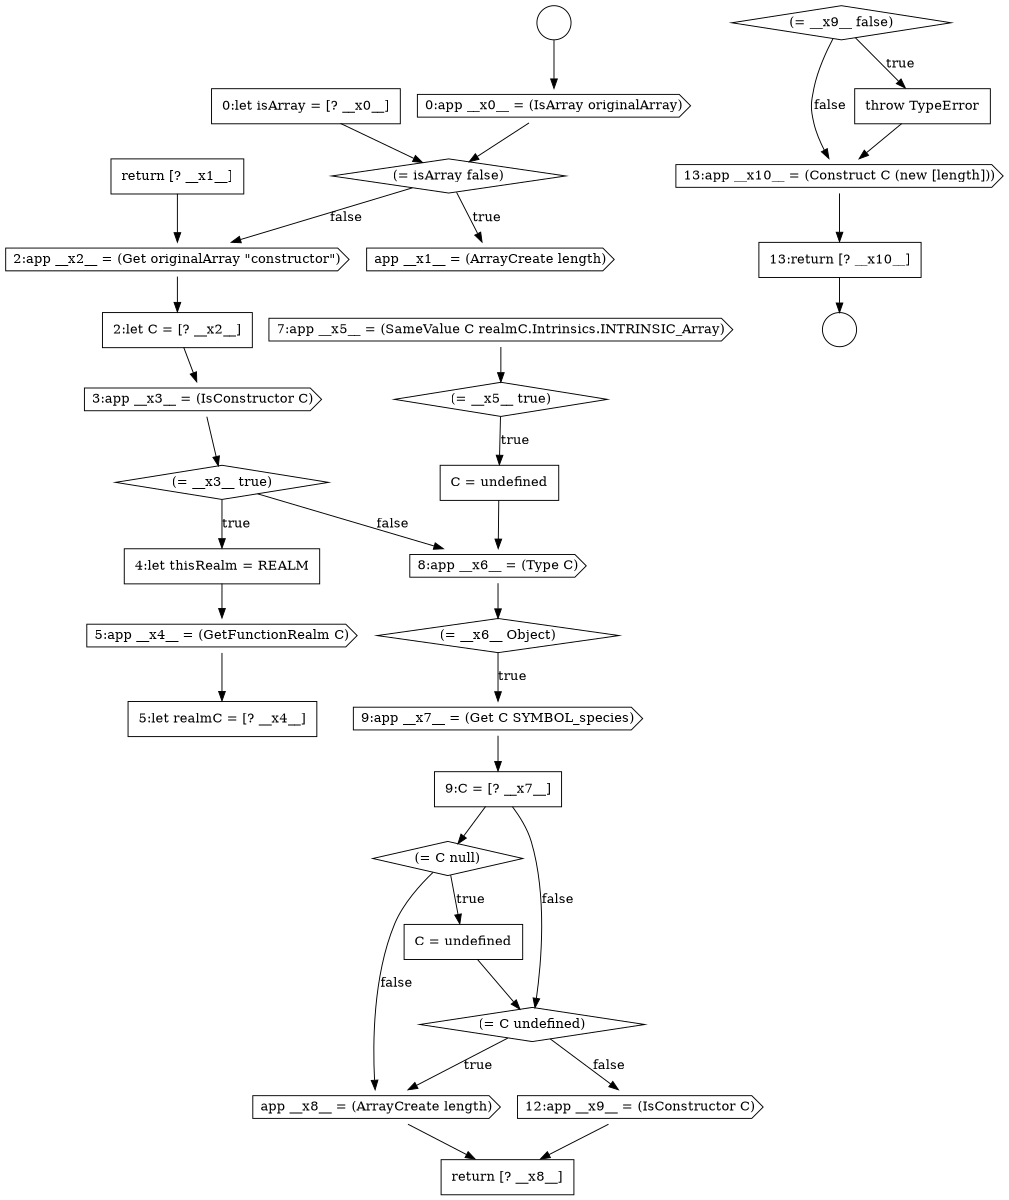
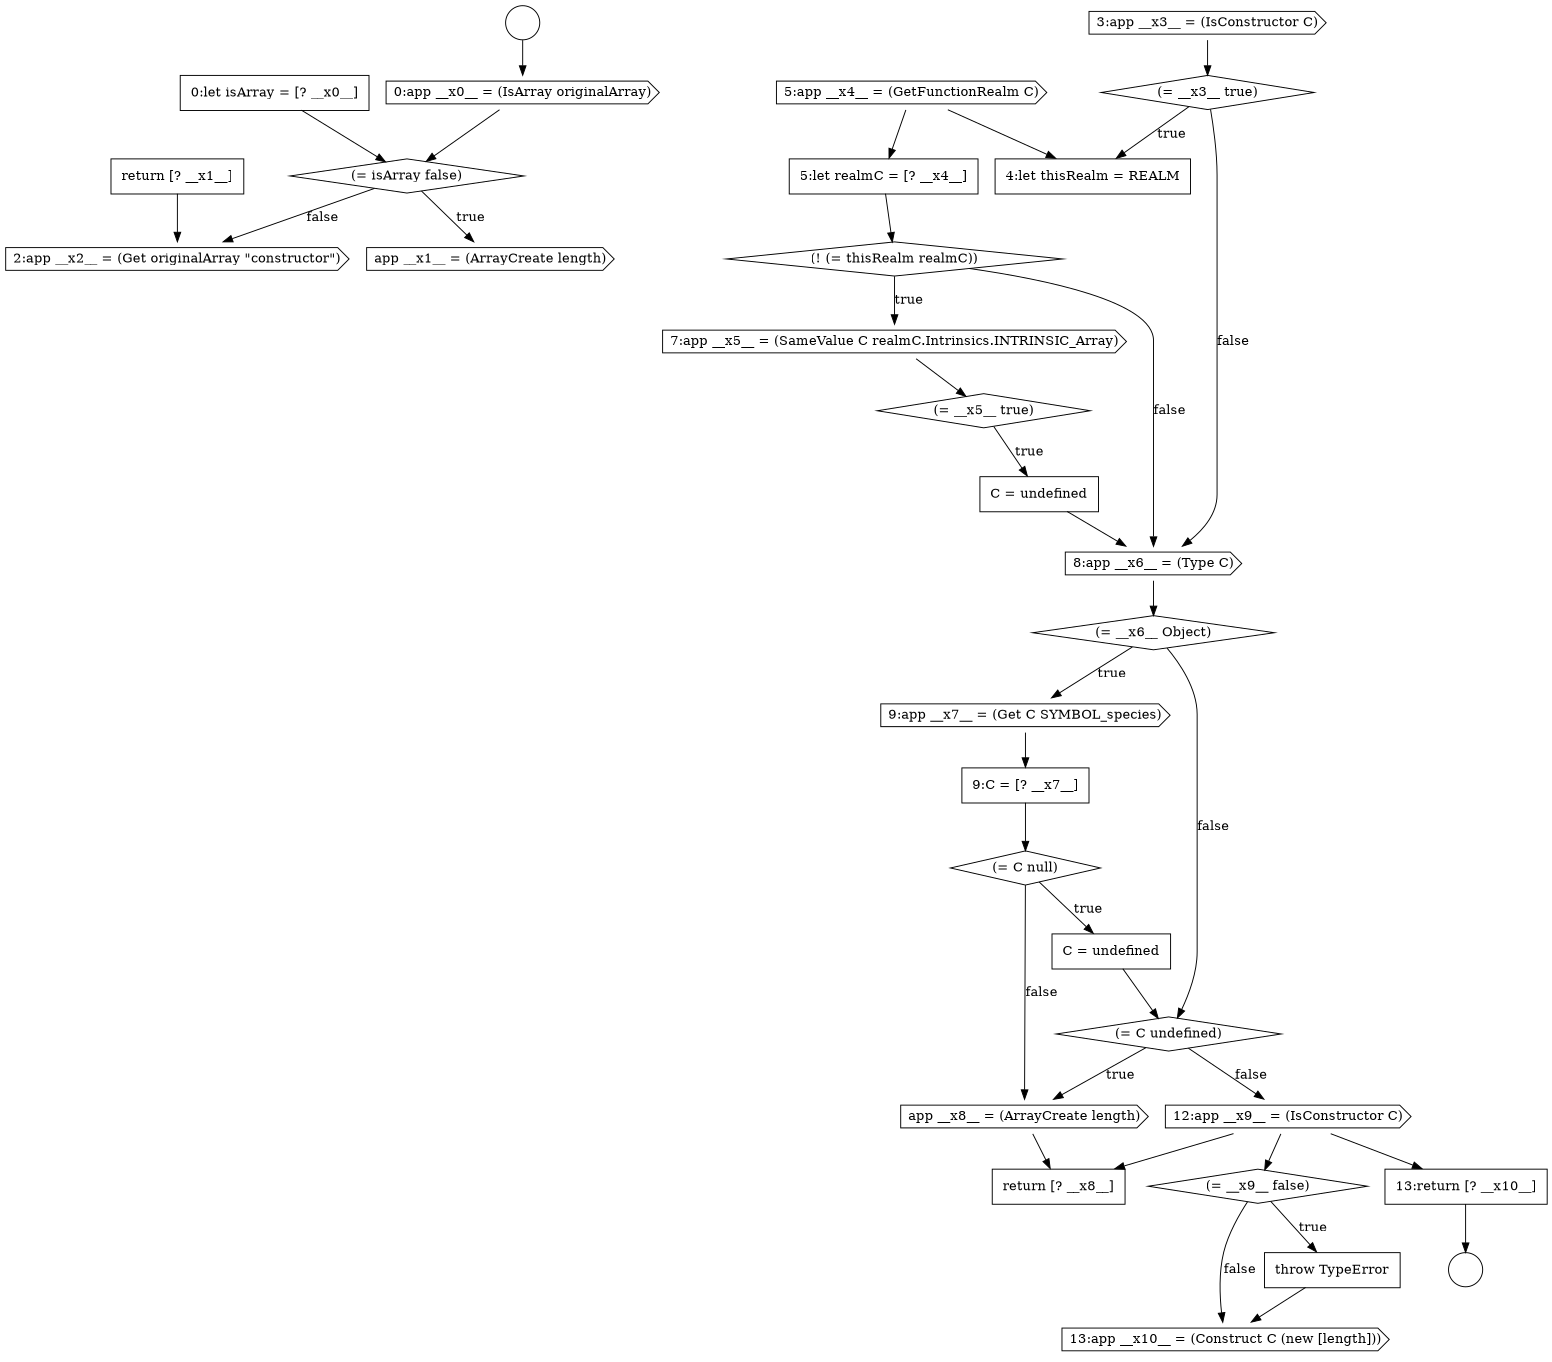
(840, 213) -> (1372, 1149)
none -> (895, 259)
(177, 330) -> none
(222, 596) -> (997, 132)
(541, 900) -> (1197, 826)
none -> (1275, 1147)
